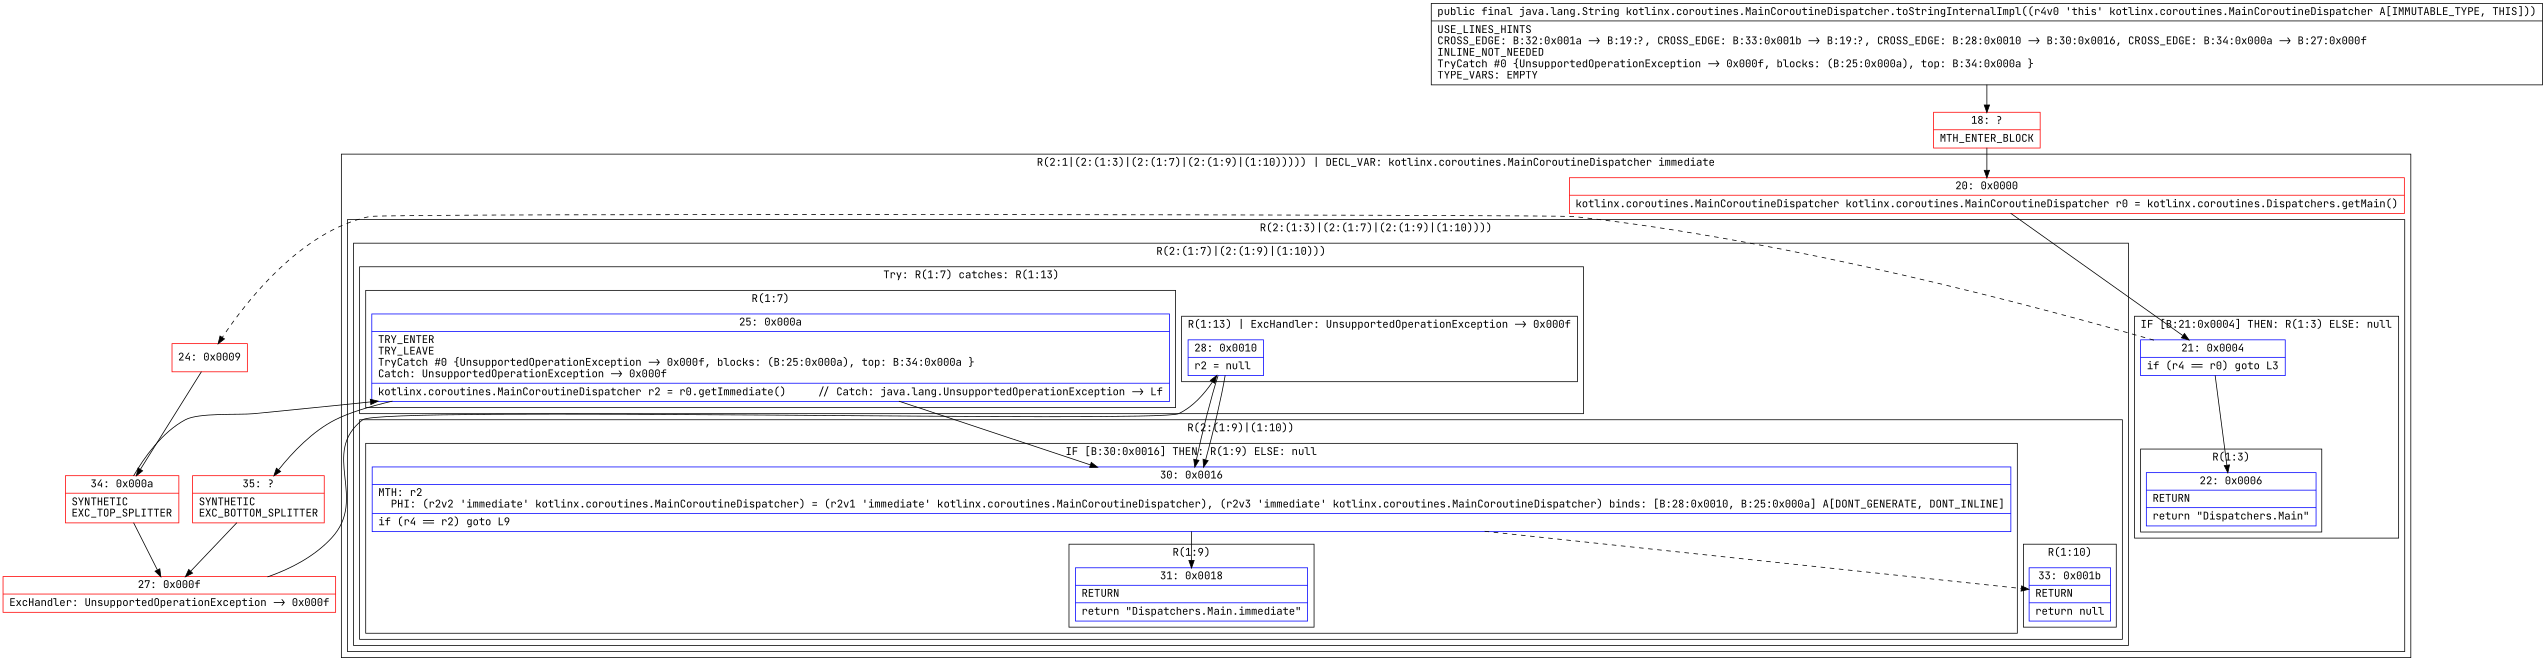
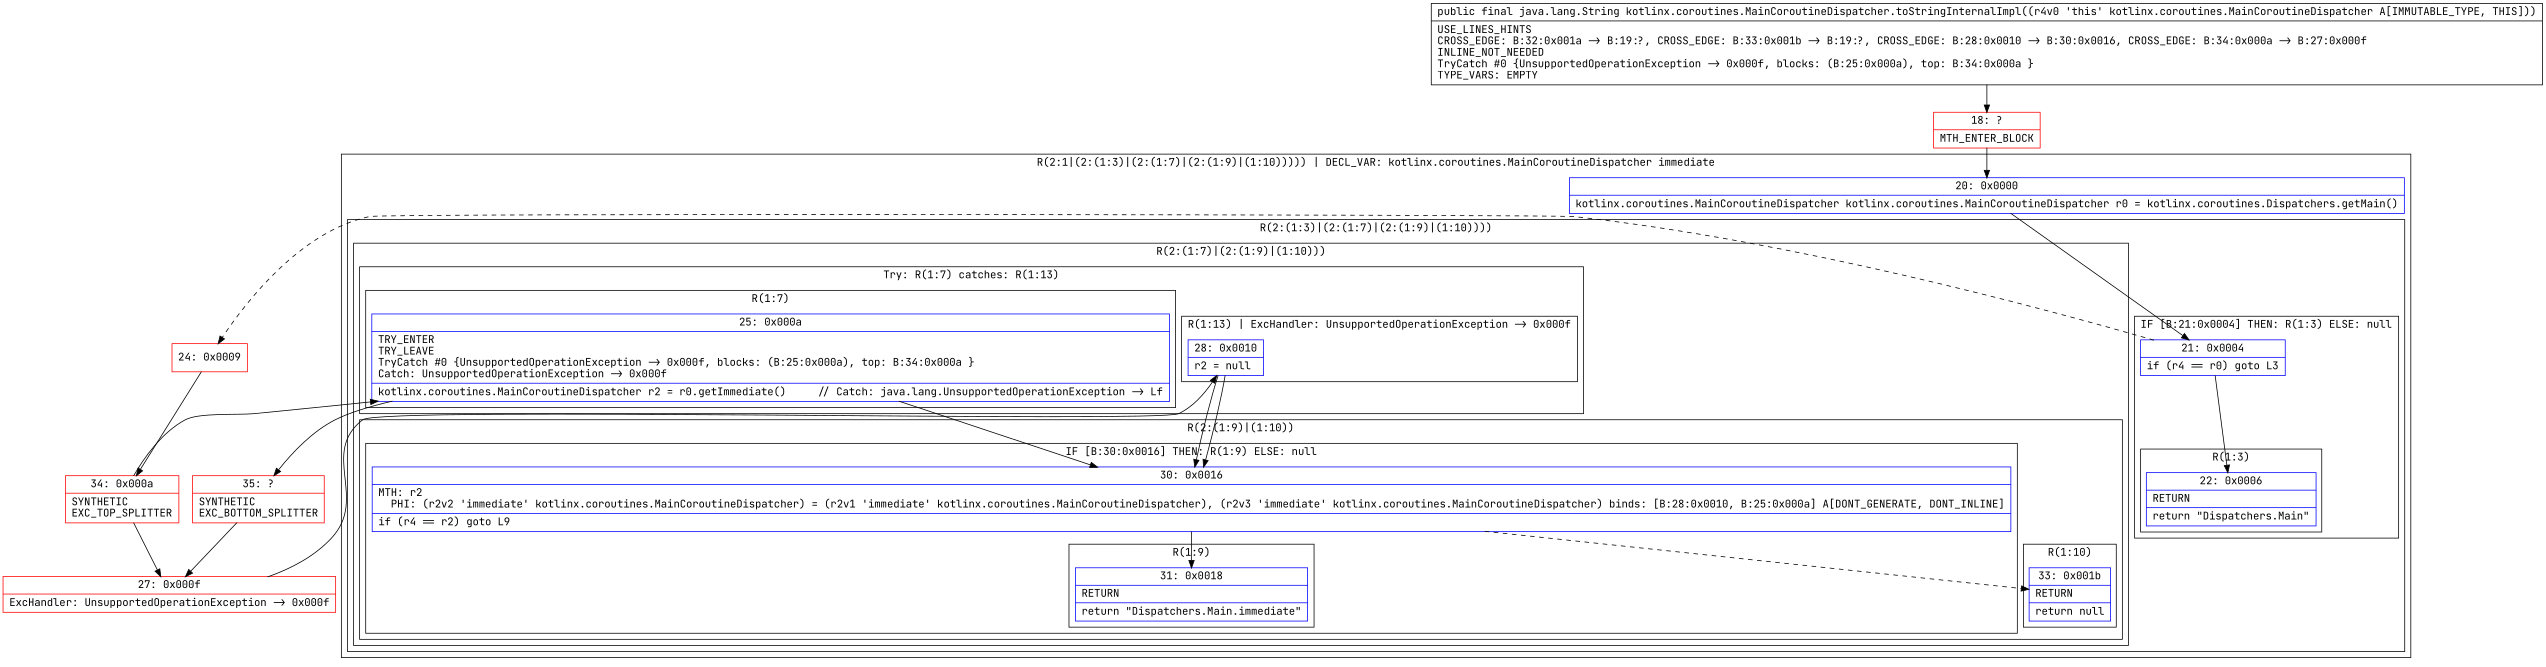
(1987, 196) -> (1987, 196)
